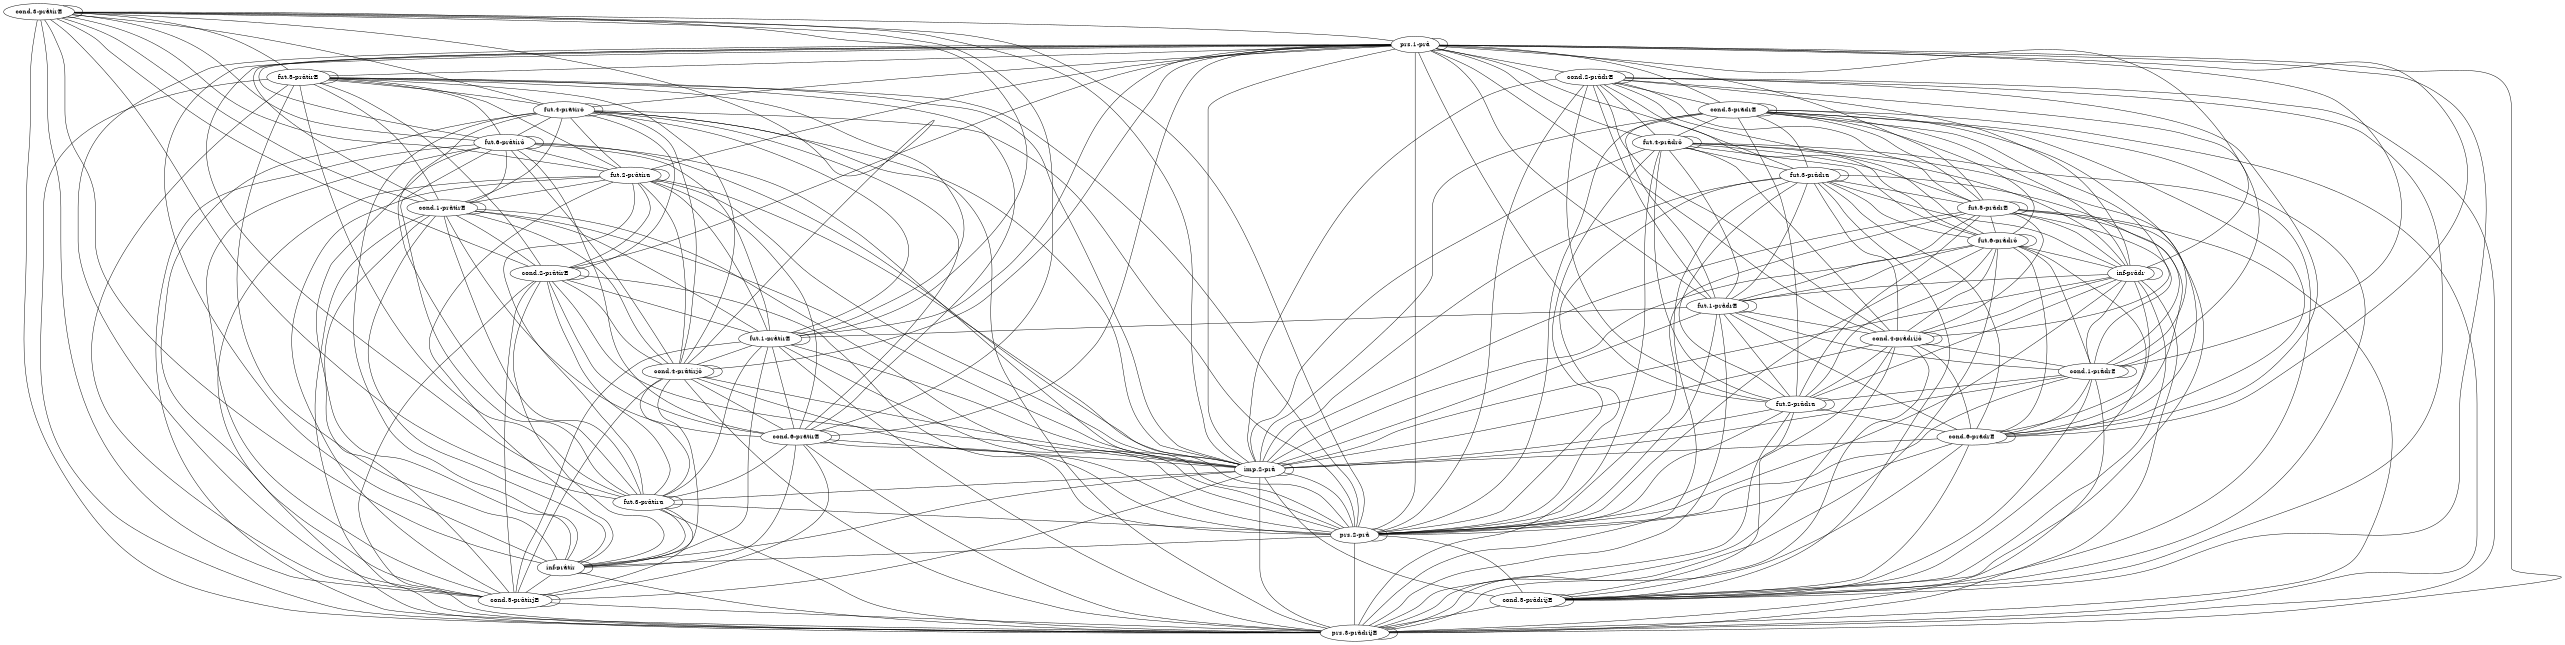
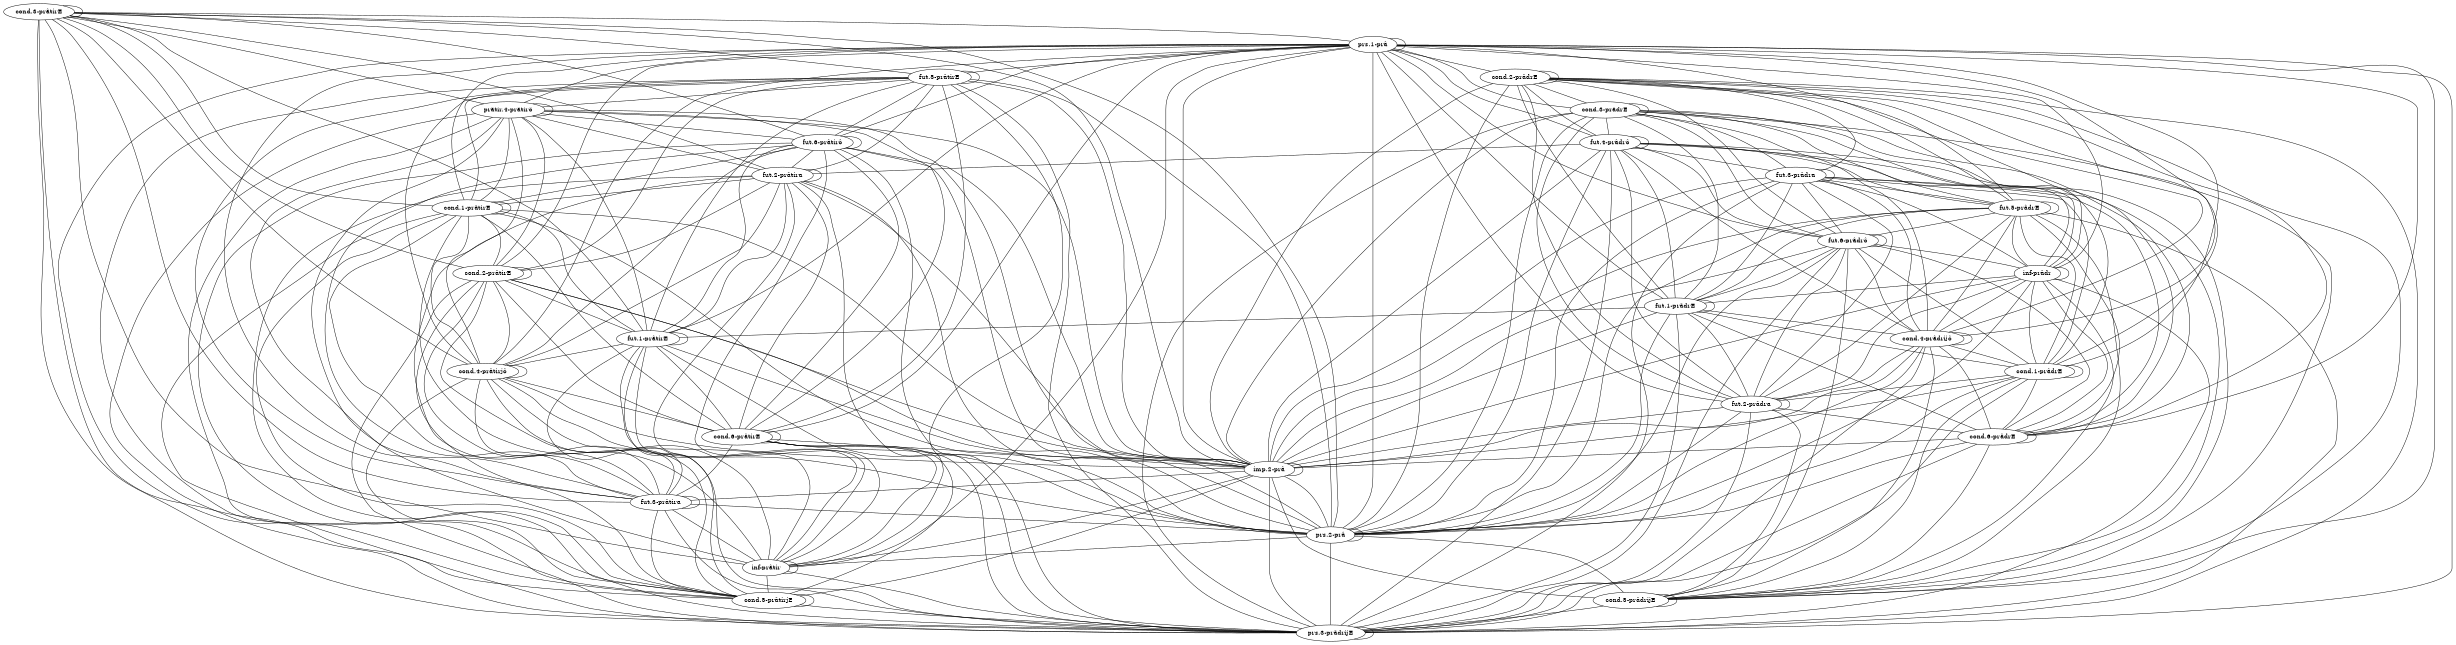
(794, 29) -> none
(1017, 85) -> (1196, 159)
(564, 110) -> (508, 110)
